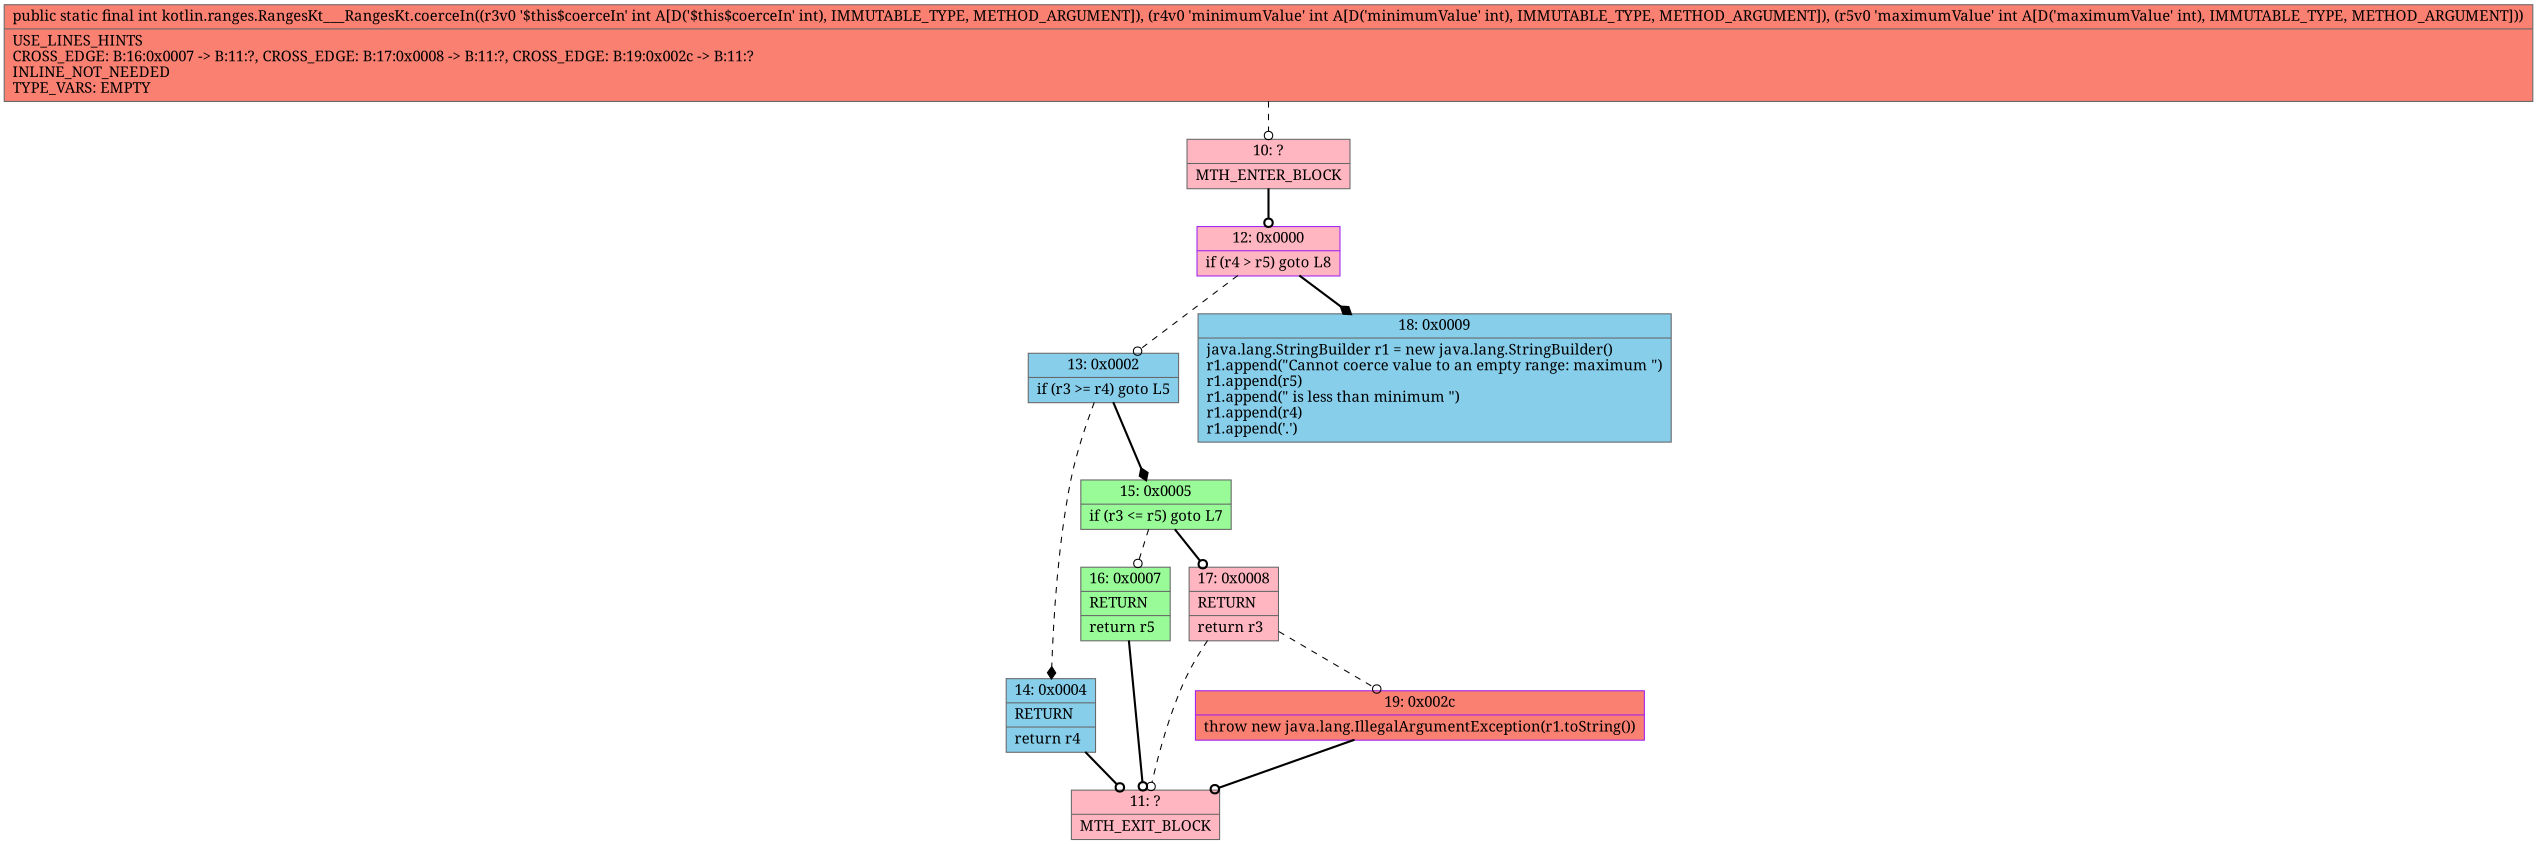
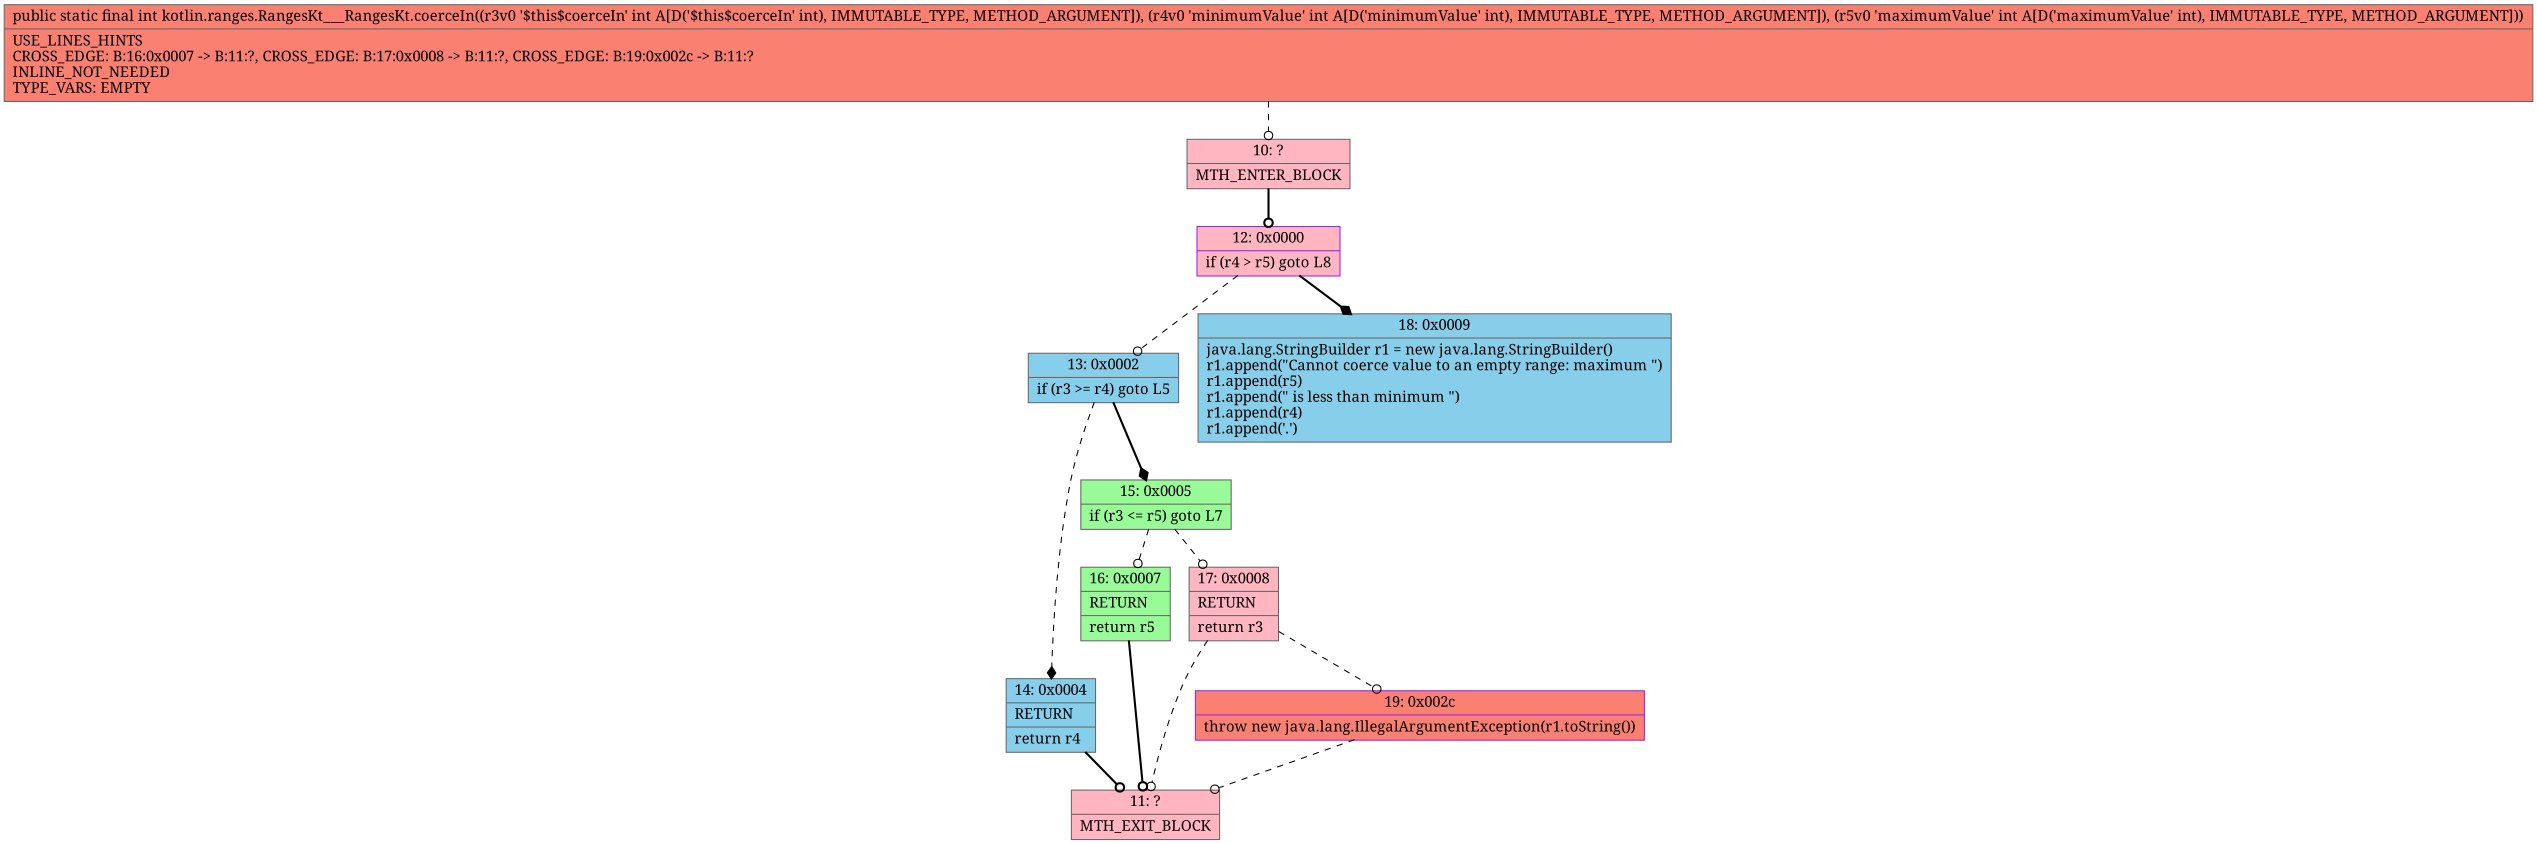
(1187, 545) -> (1187, 545)
(1287, 764) -> (1287, 764)
